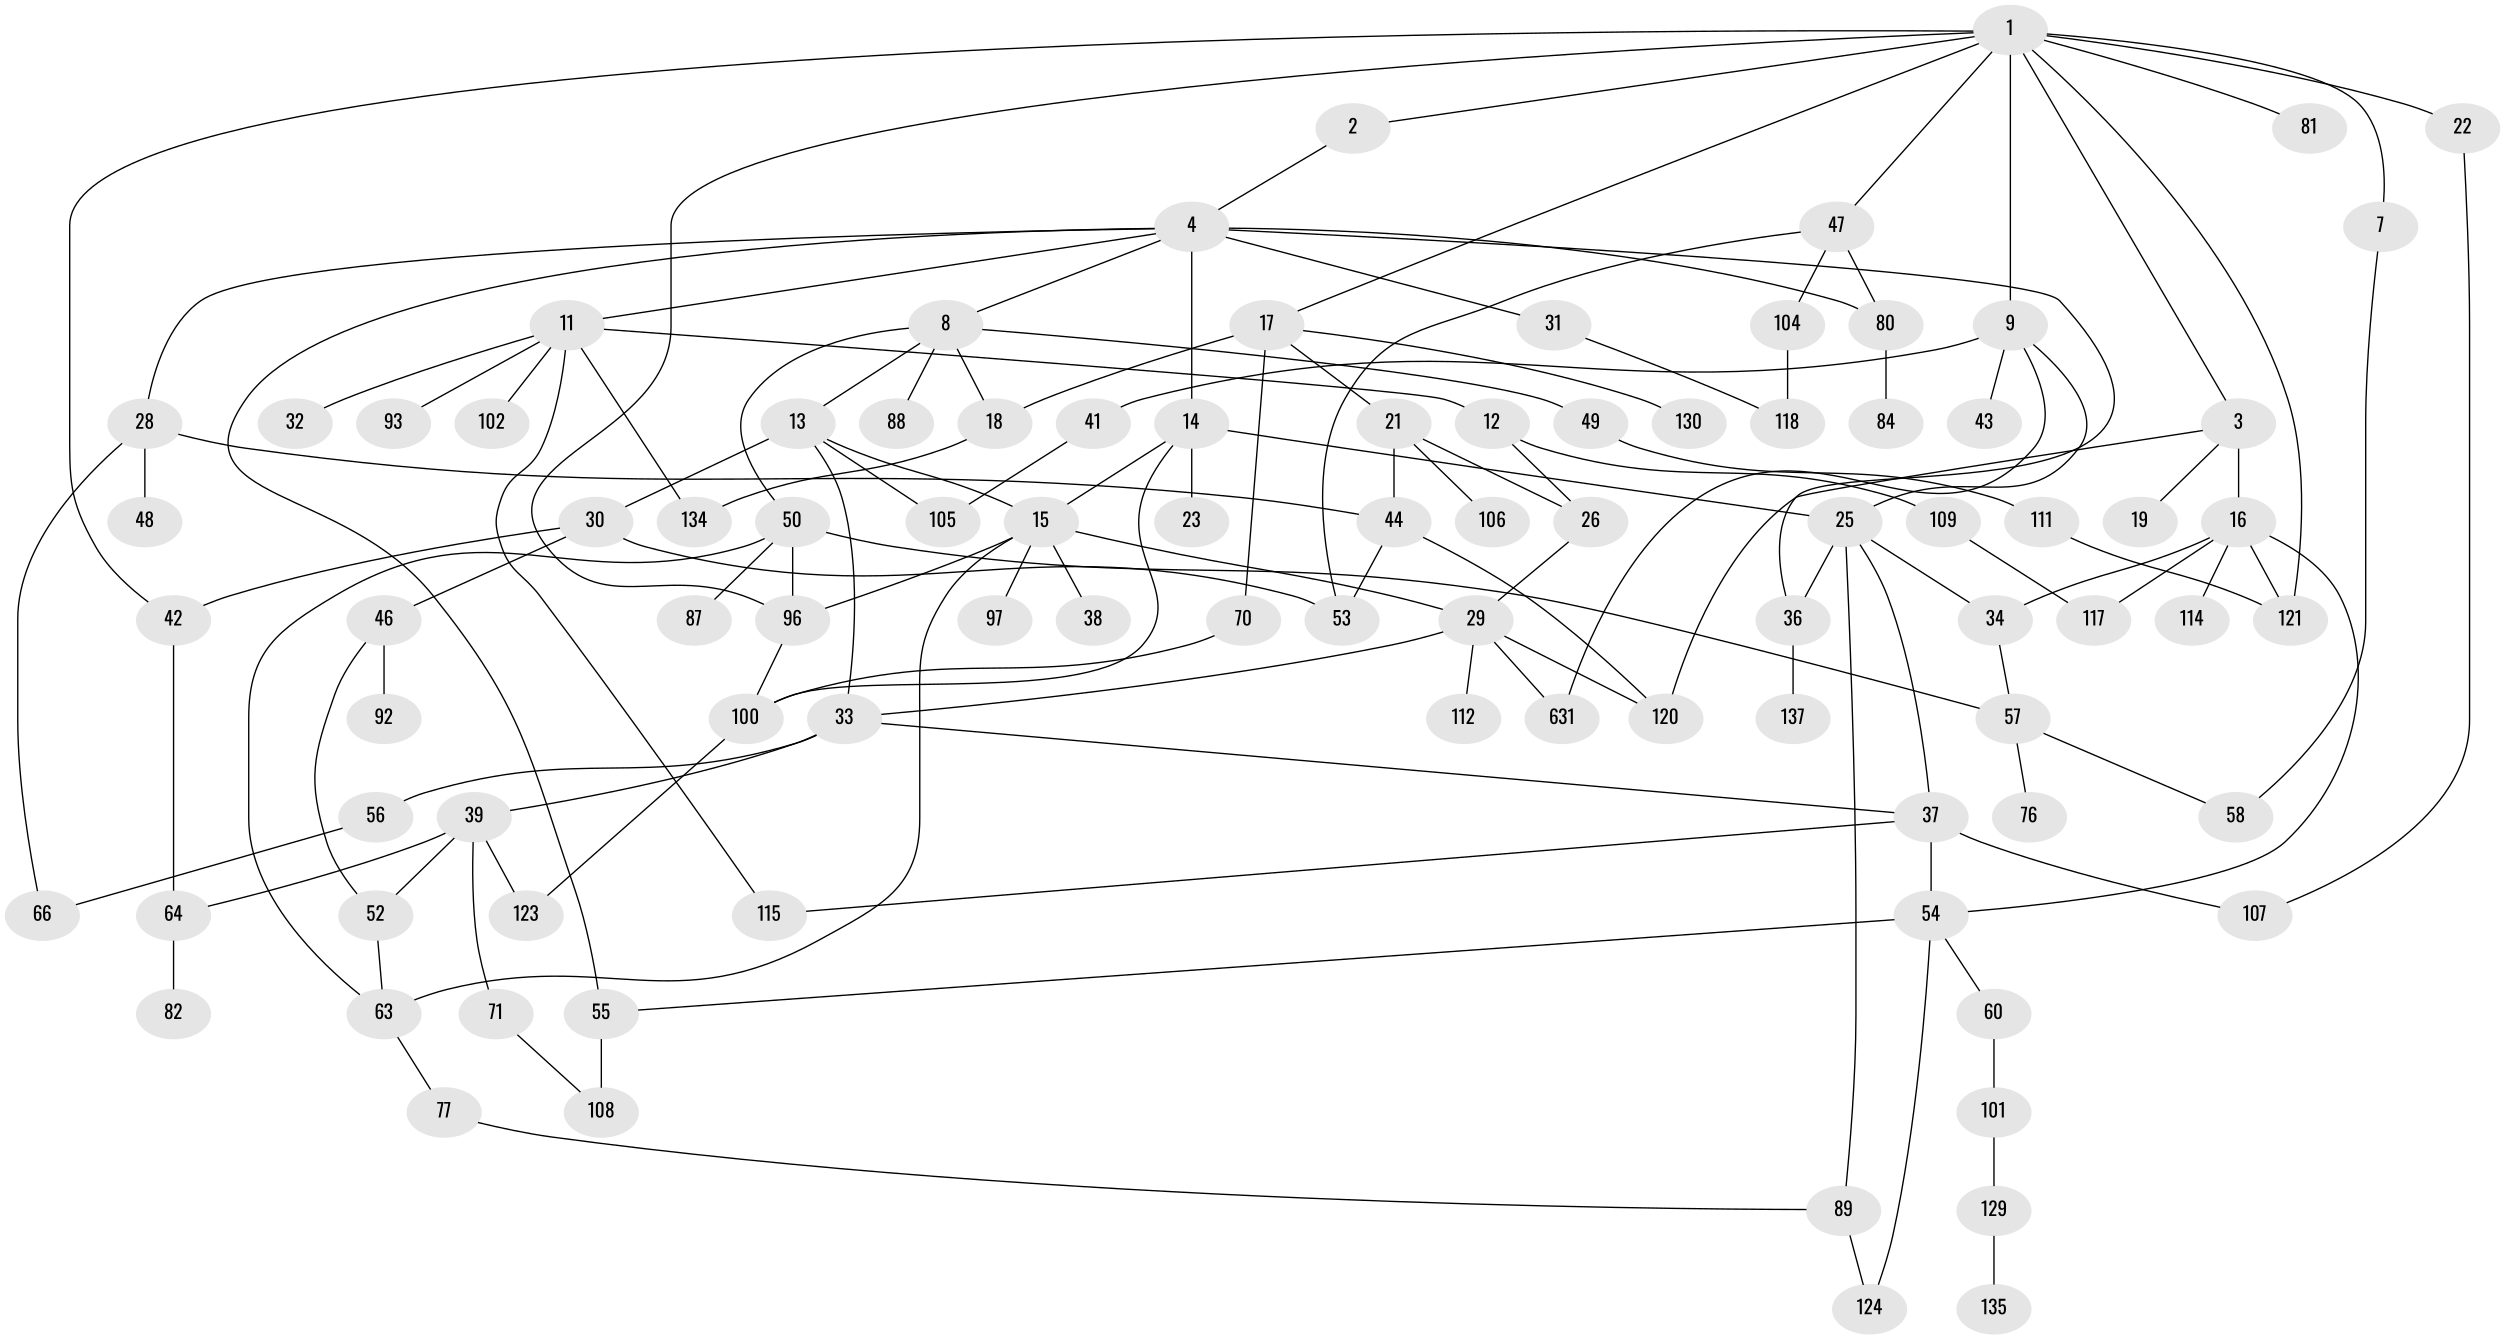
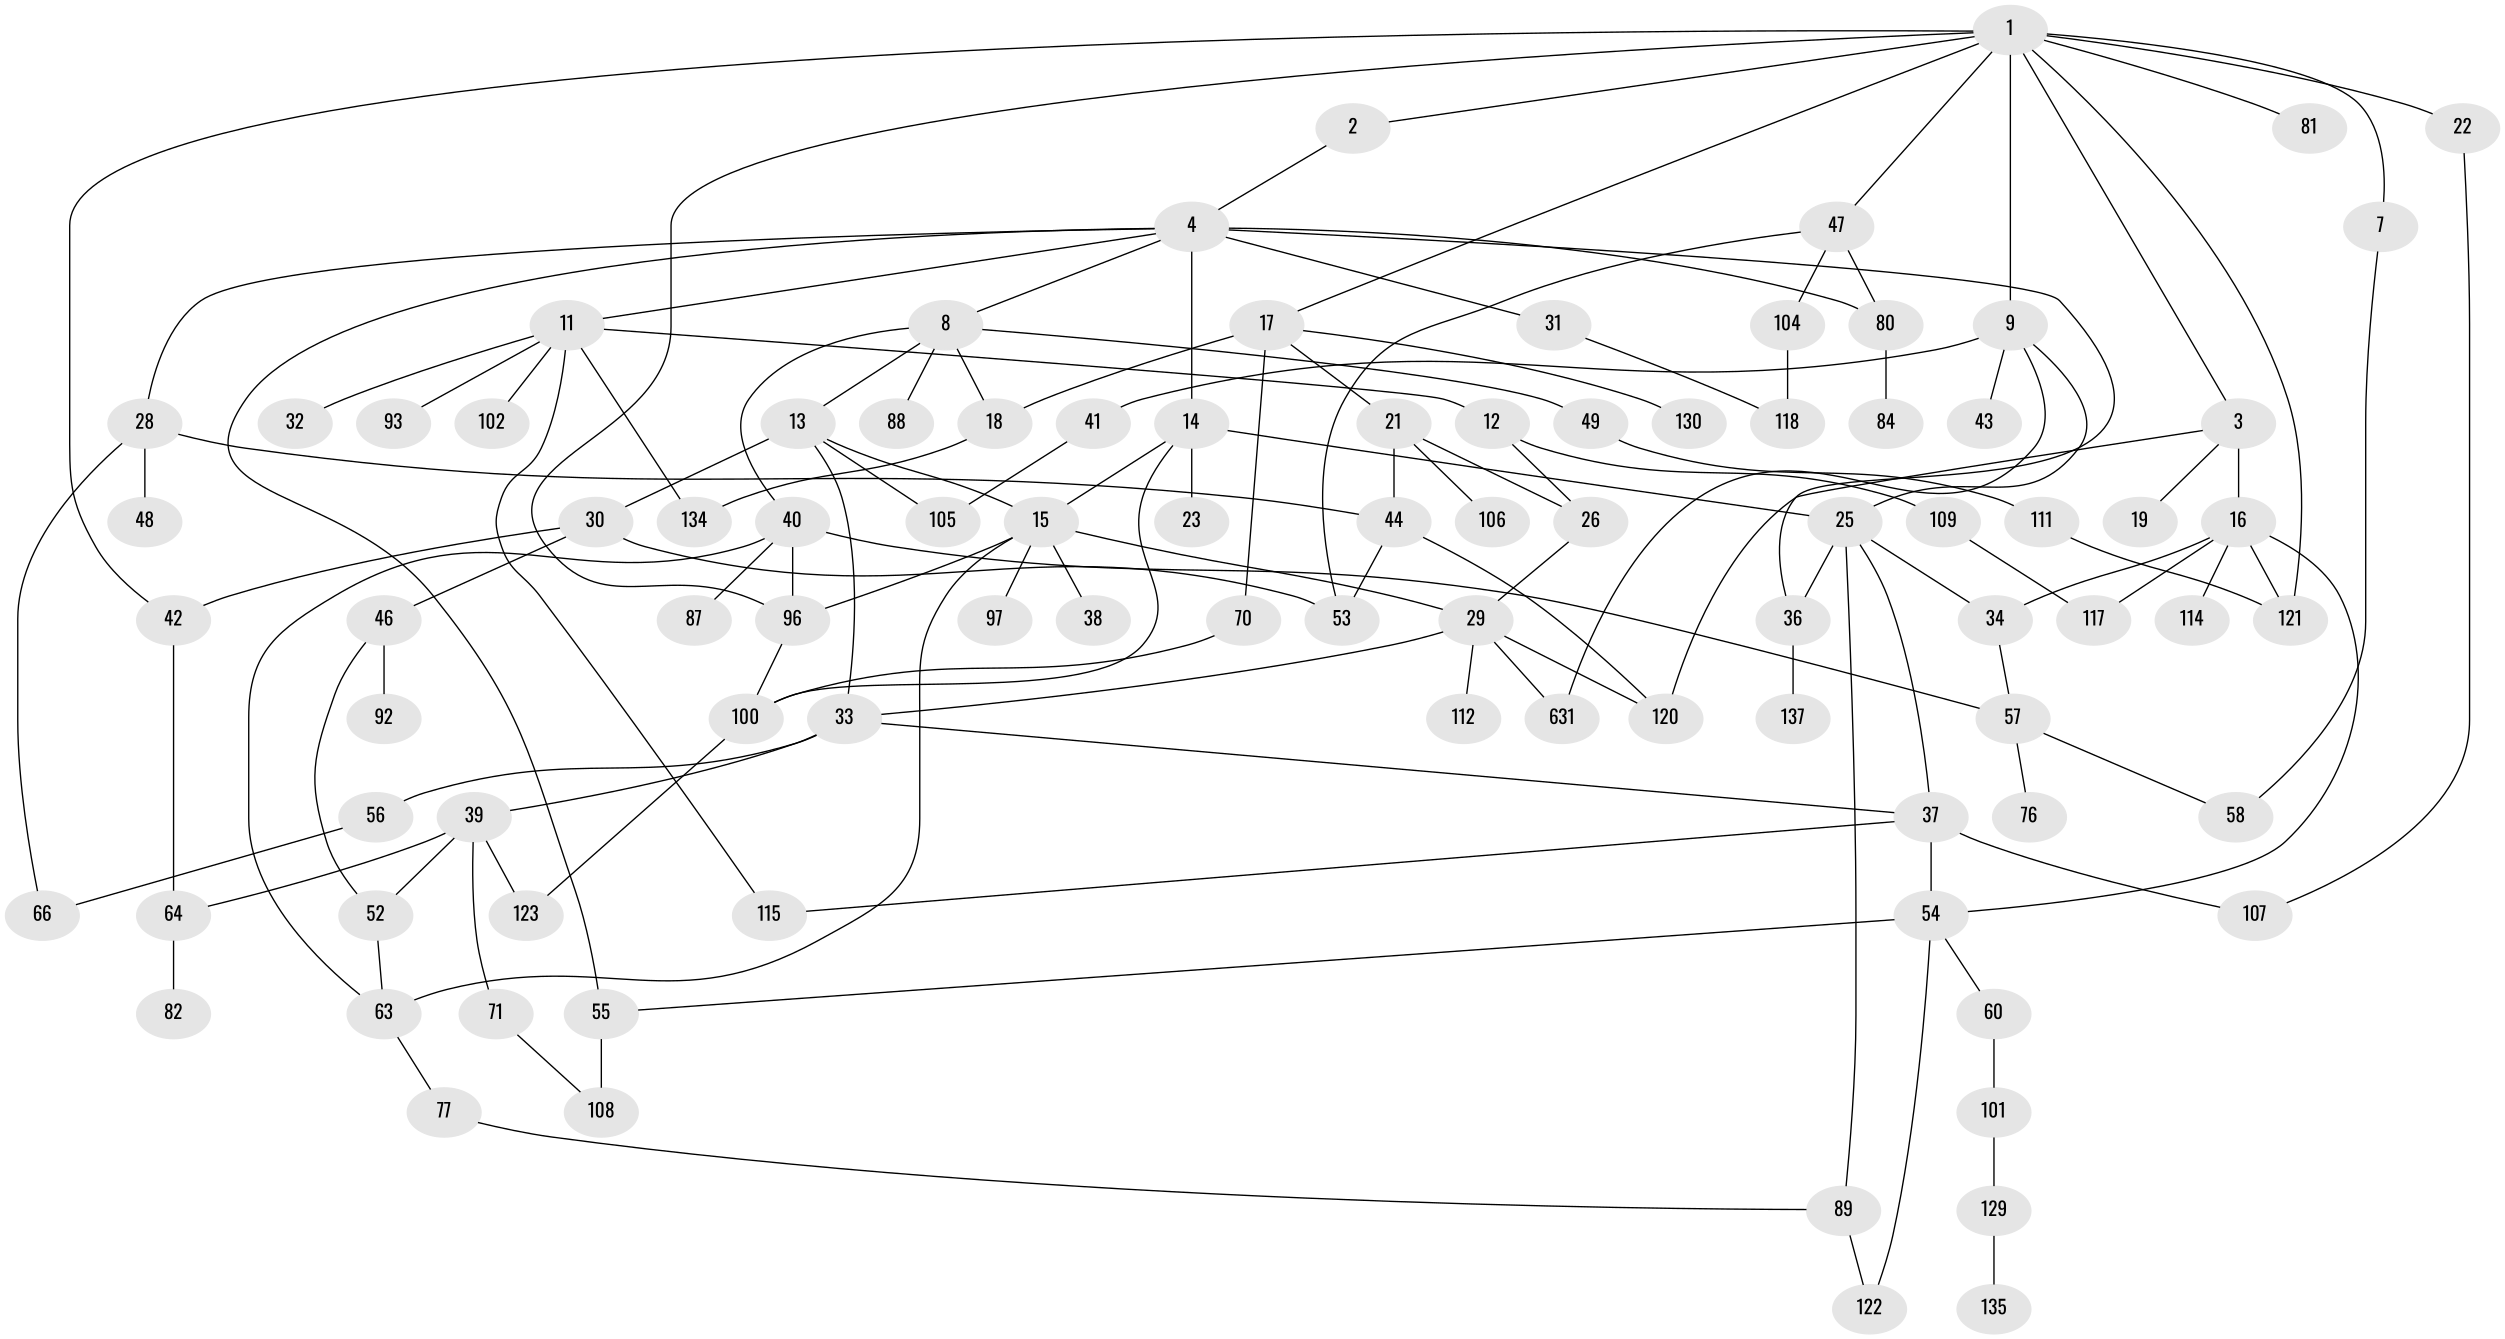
(793, 522) -> (793, 522)
(1870, 1309) -> (1870, 1309)
